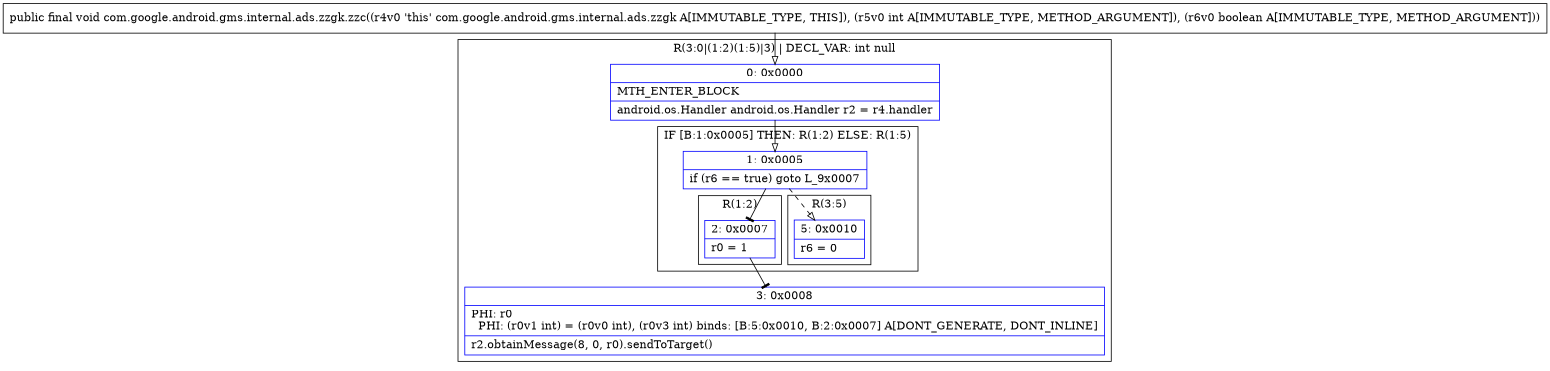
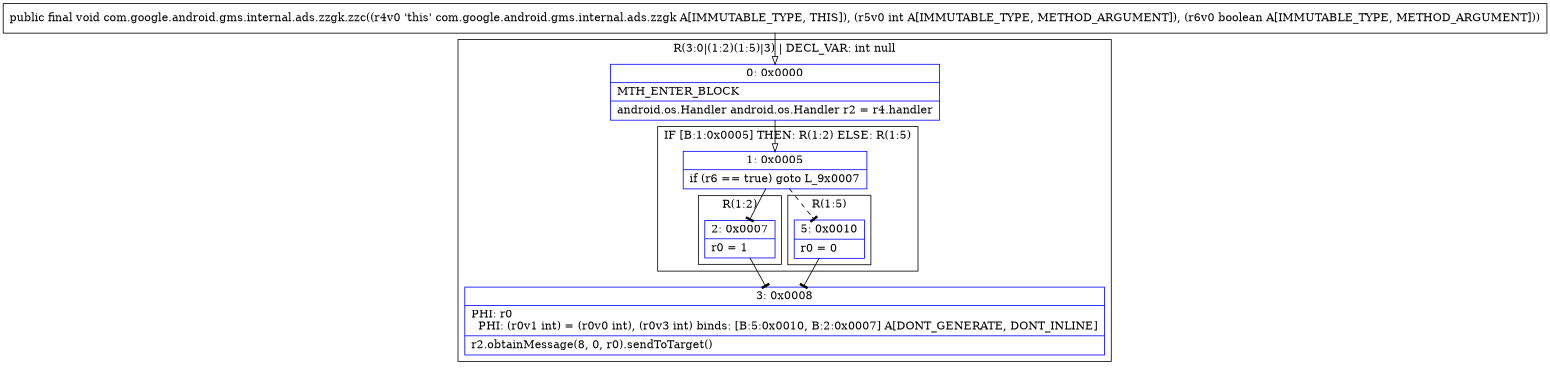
(801, 203) -> (801, 203)
(829, 204) -> (829, 204)
(819, 248) -> (819, 248)
none -> (809, 276)
